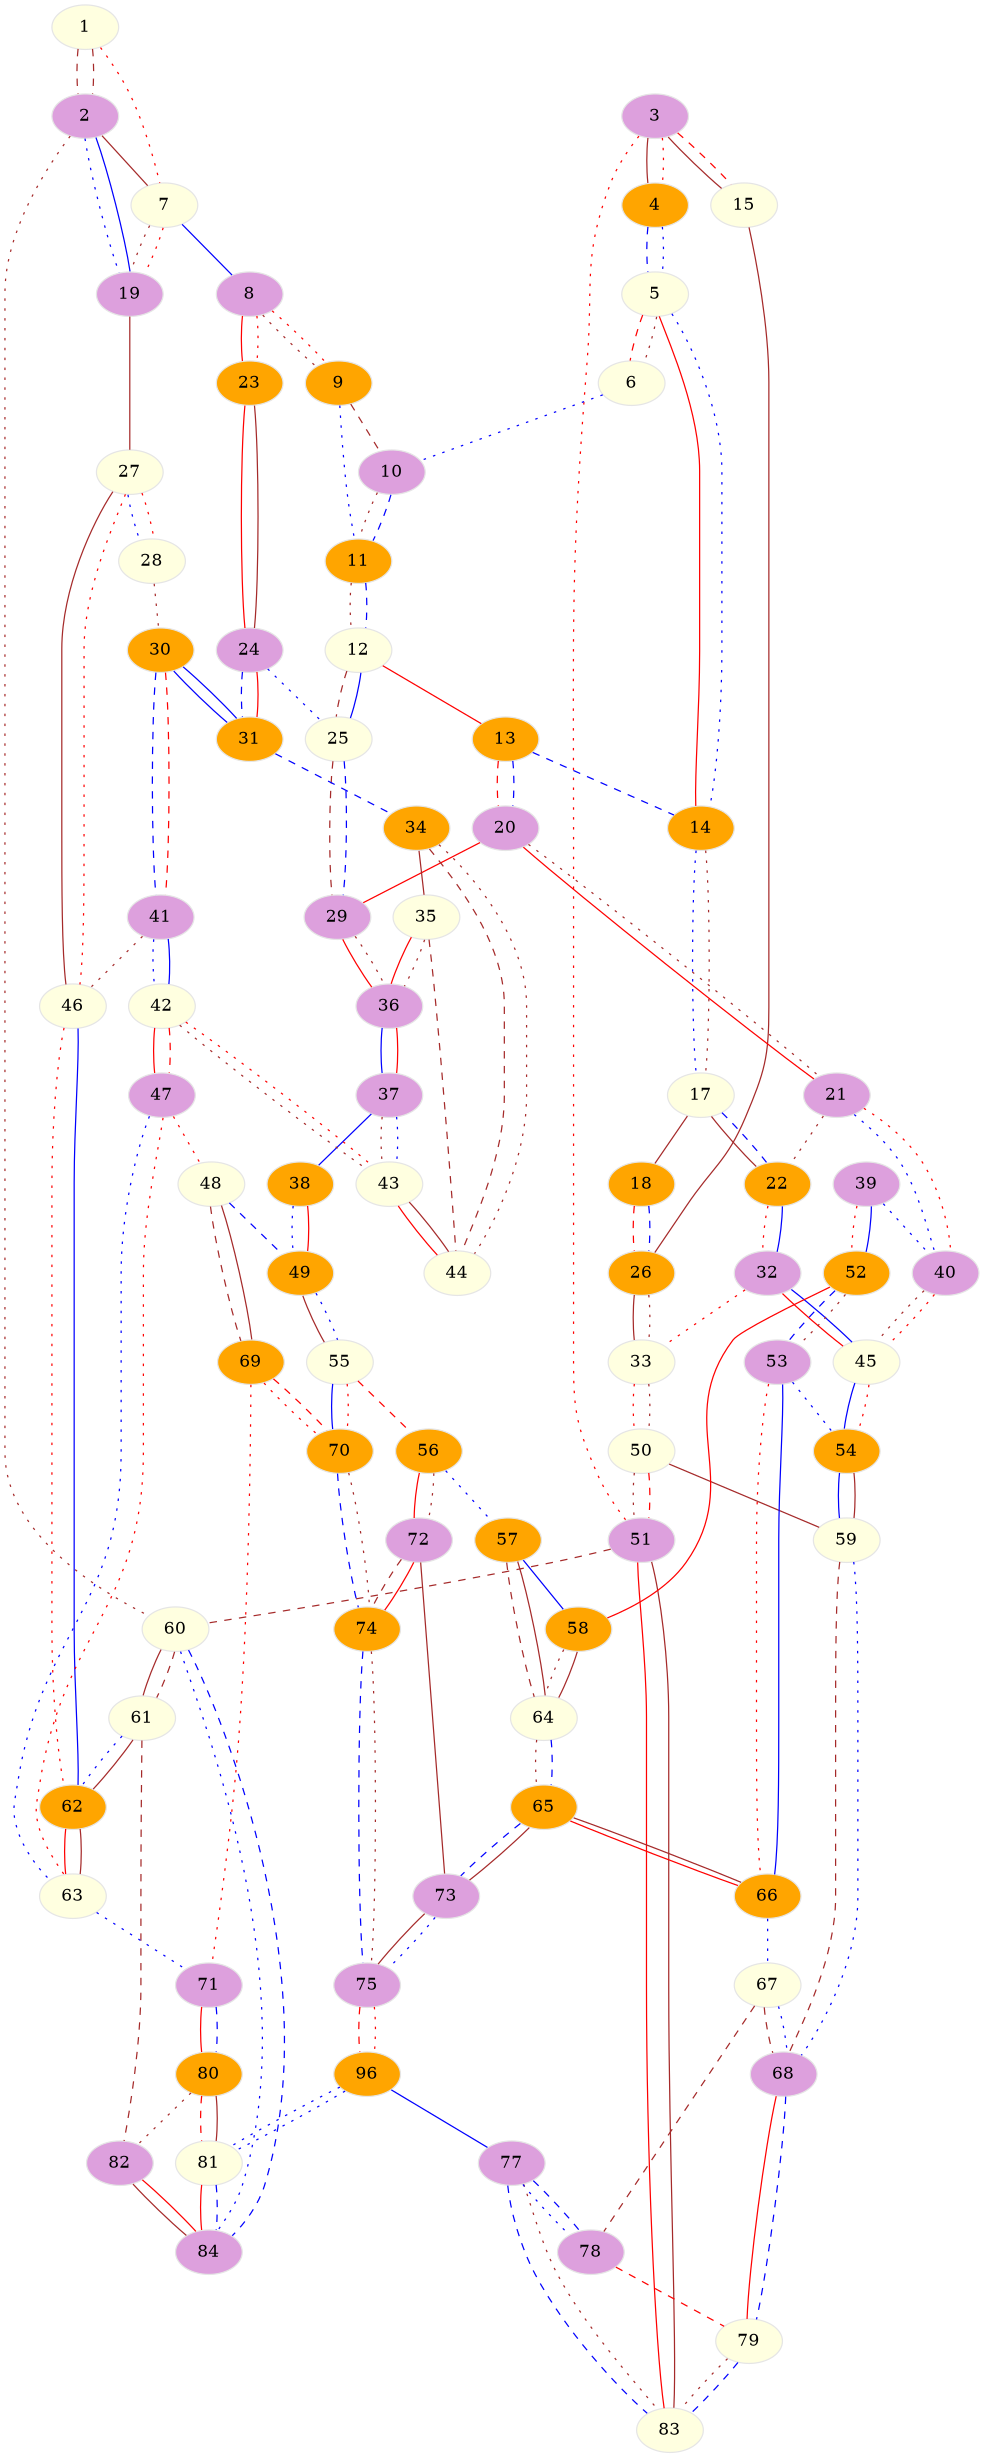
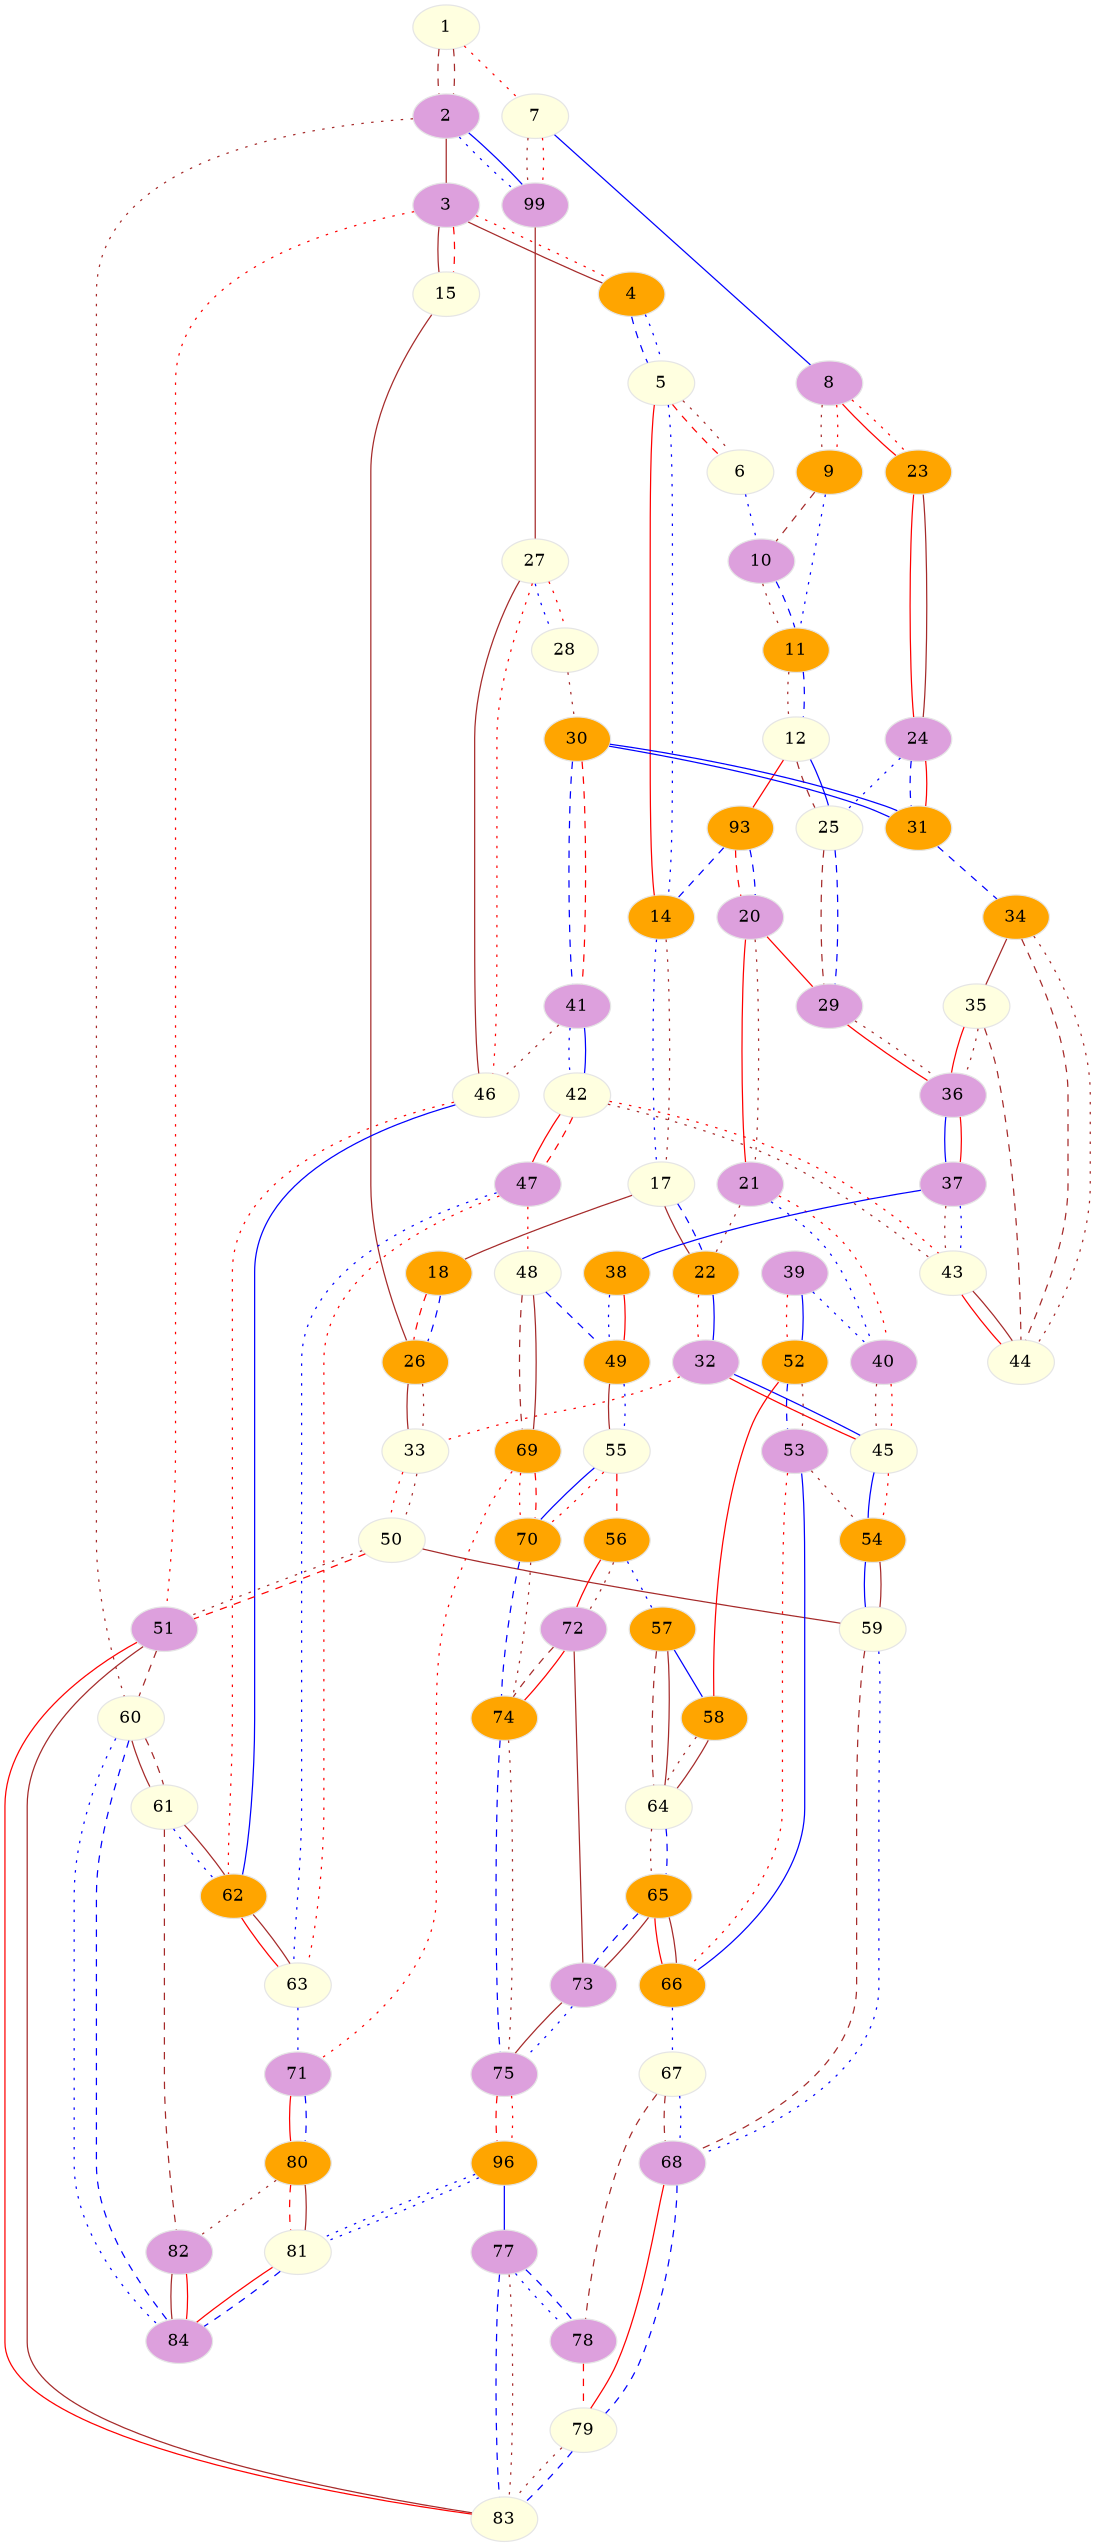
(125, 161) -> (446, 161)
(130, 294) -> (535, 205)
(506, 739) -> (740, 828)
(812, 1407) -> (834, 1496)
